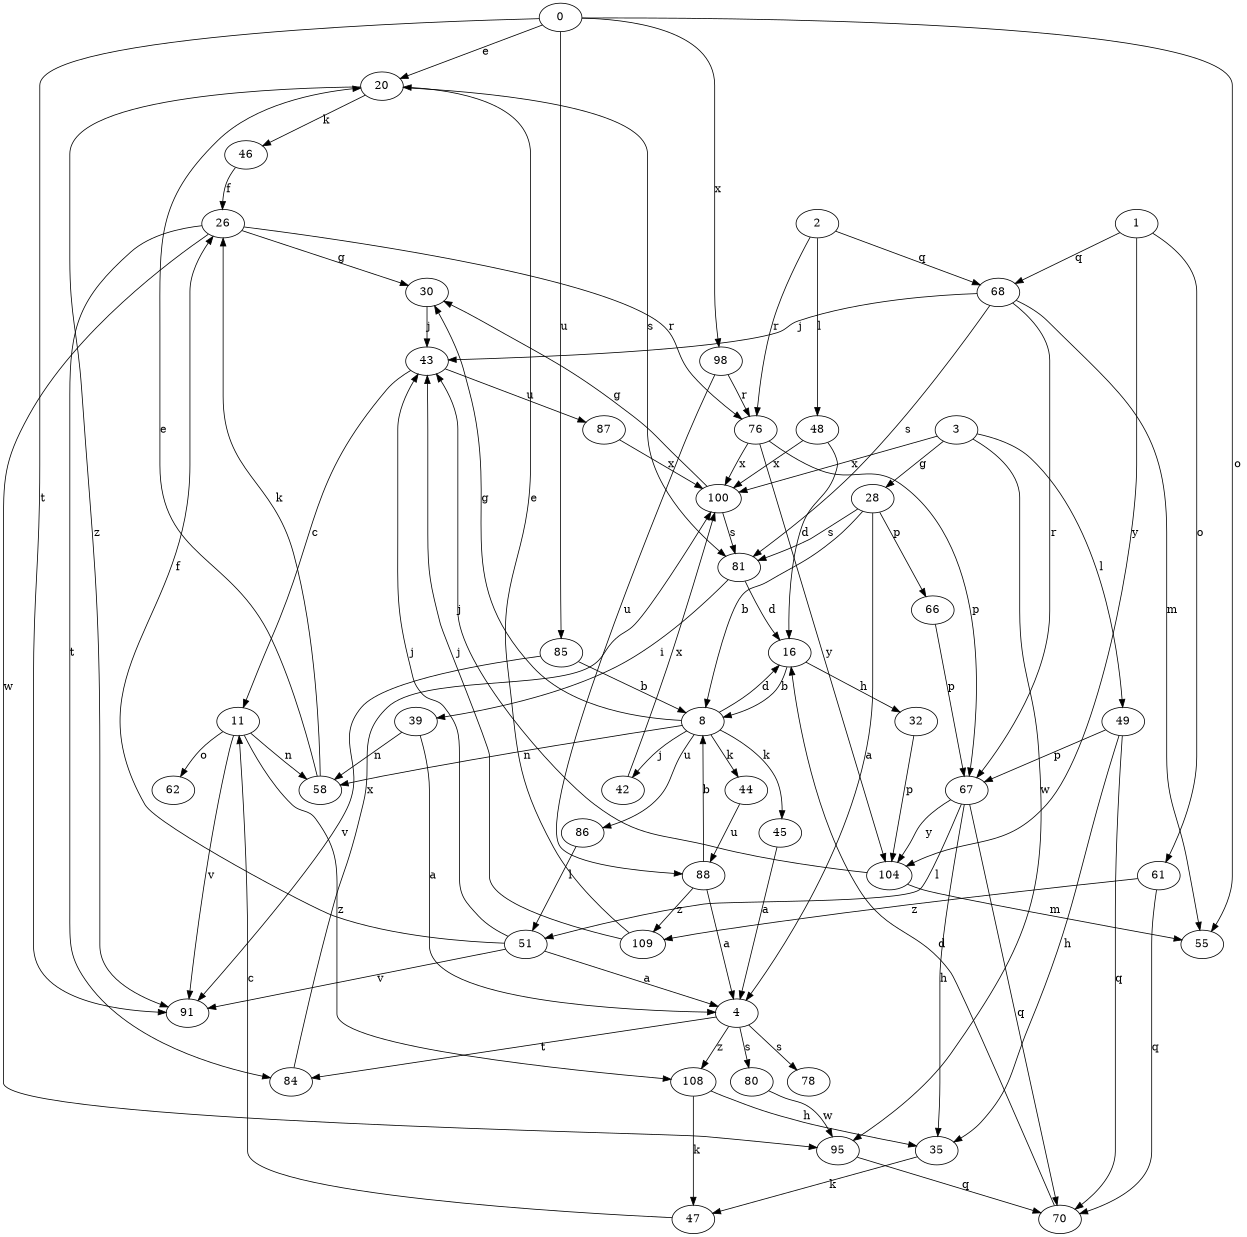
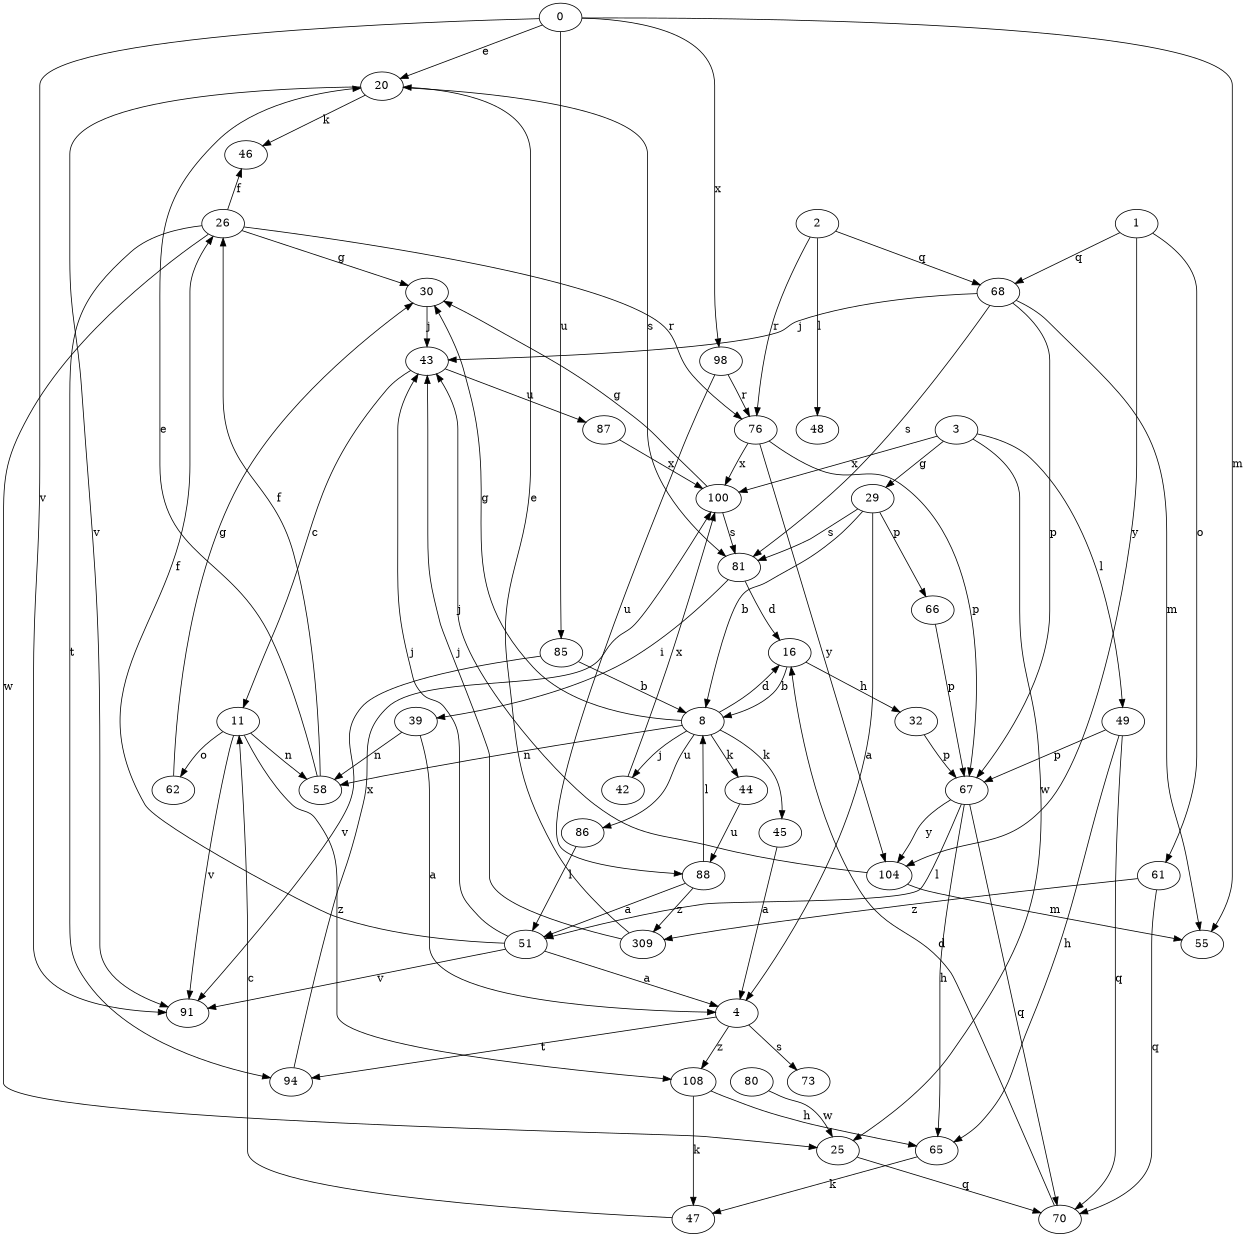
(226, 183) -> (233, 193)
(772, 462) -> none
(1238, 464) -> (1238, 464)
(43, 499) -> (43, 499)
(279, 499) -> (279, 499)
(873, 499) -> (873, 499)
none -> (227, 510)
(801, 530) -> none
(97, 533) -> (97, 533)
(1054, 533) -> (1054, 533)
(707, 790) -> (707, 790)
(903, 795) -> (937, 754)
(719, 940) -> (618, 909)
(643, 944) -> (643, 944)
(743, 1044) -> none
(291, 1082) -> (291, 1082)
(809, 1082) -> (809, 1082)
(838, 1151) -> (838, 1151)
(937, 1151) -> (937, 1151)
